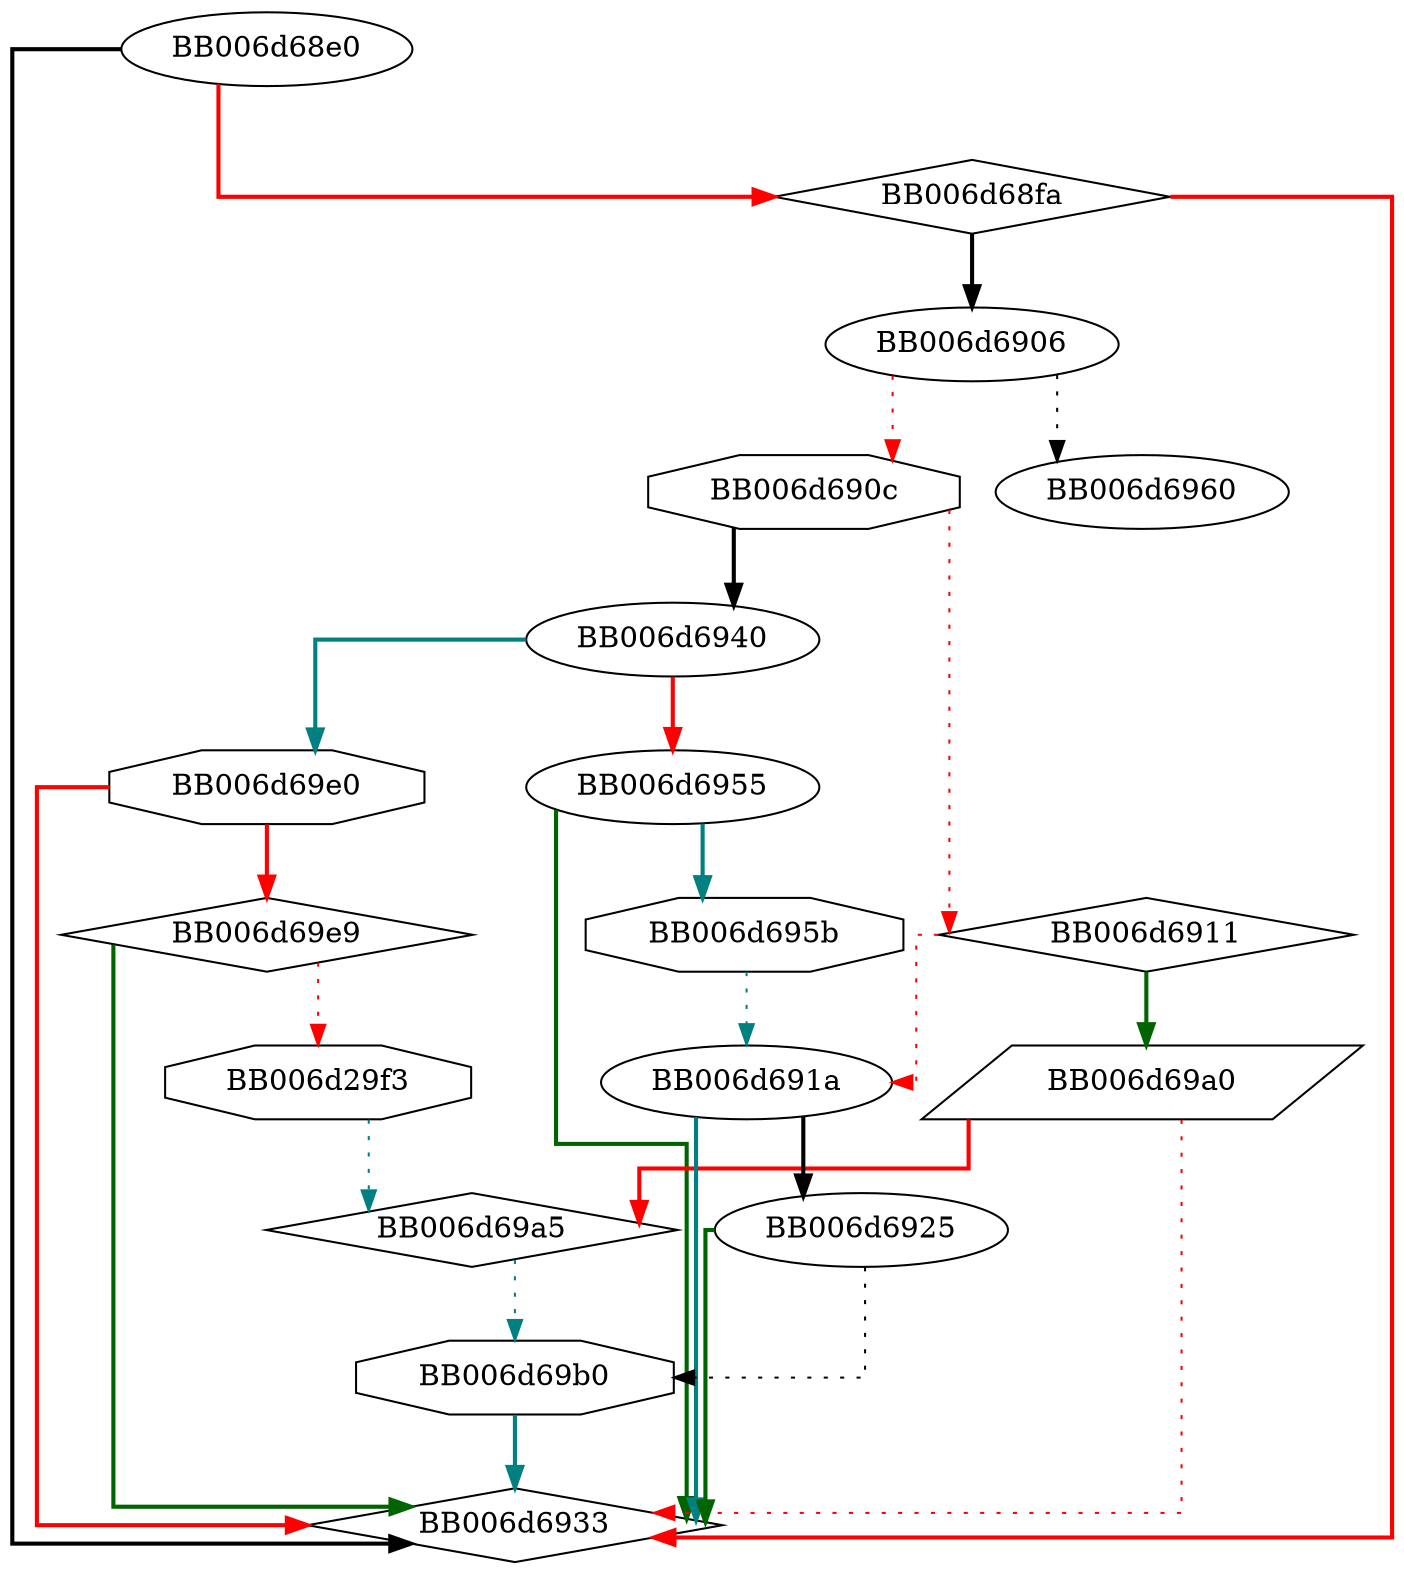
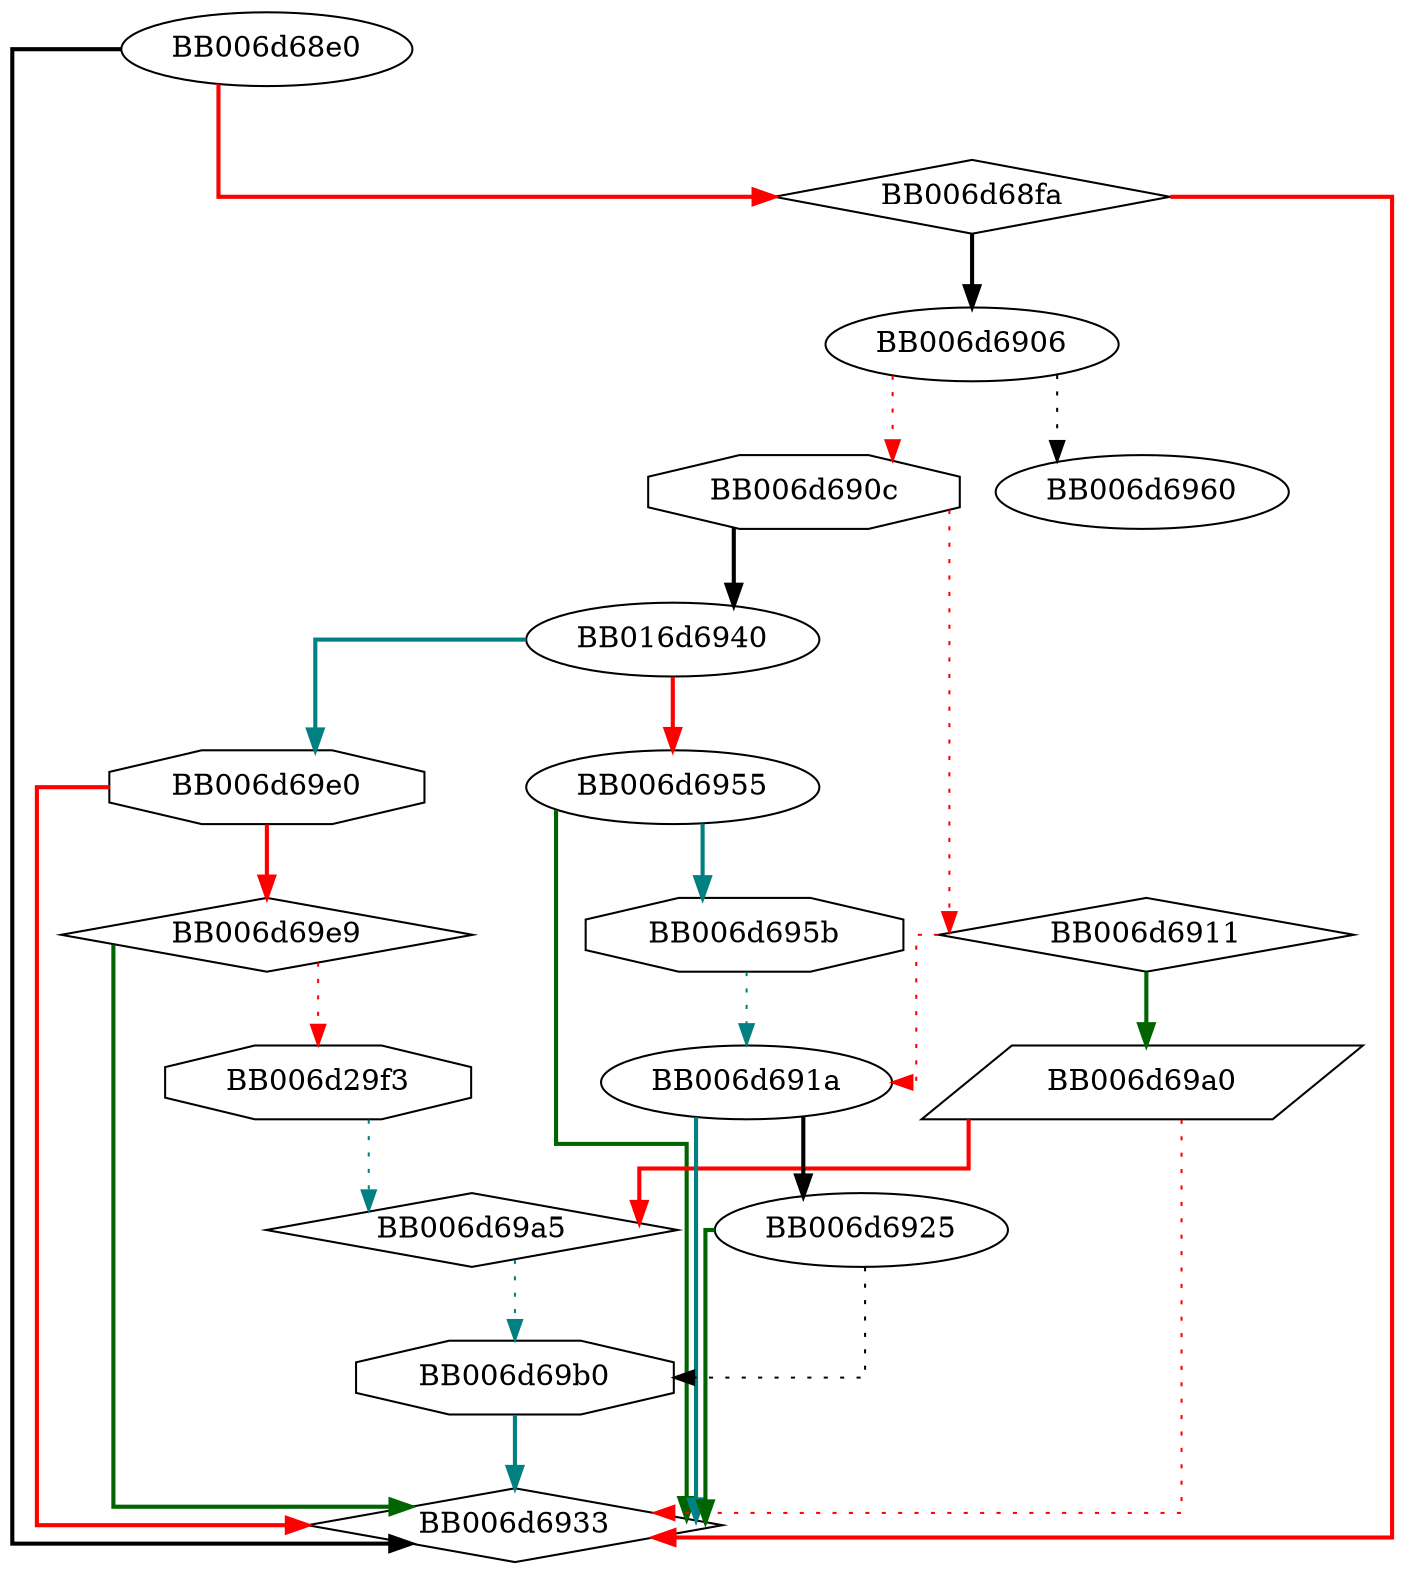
(673, 640) -> (673, 640)
